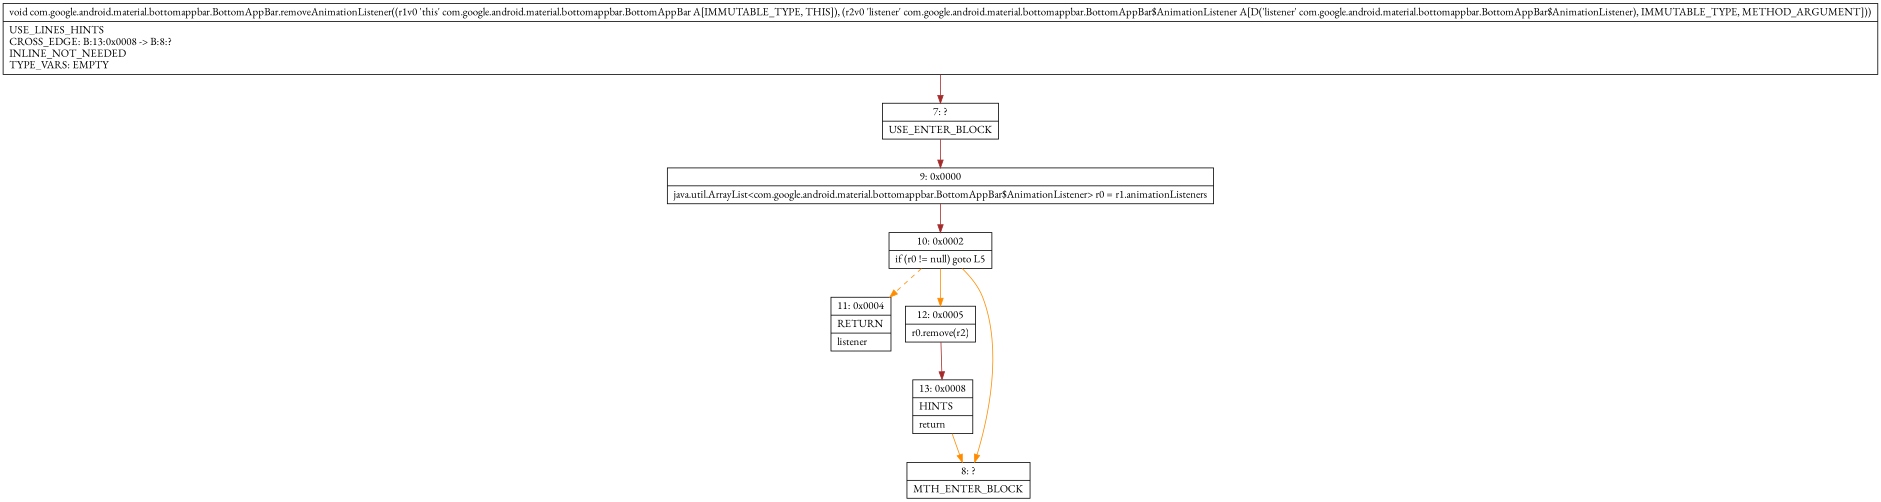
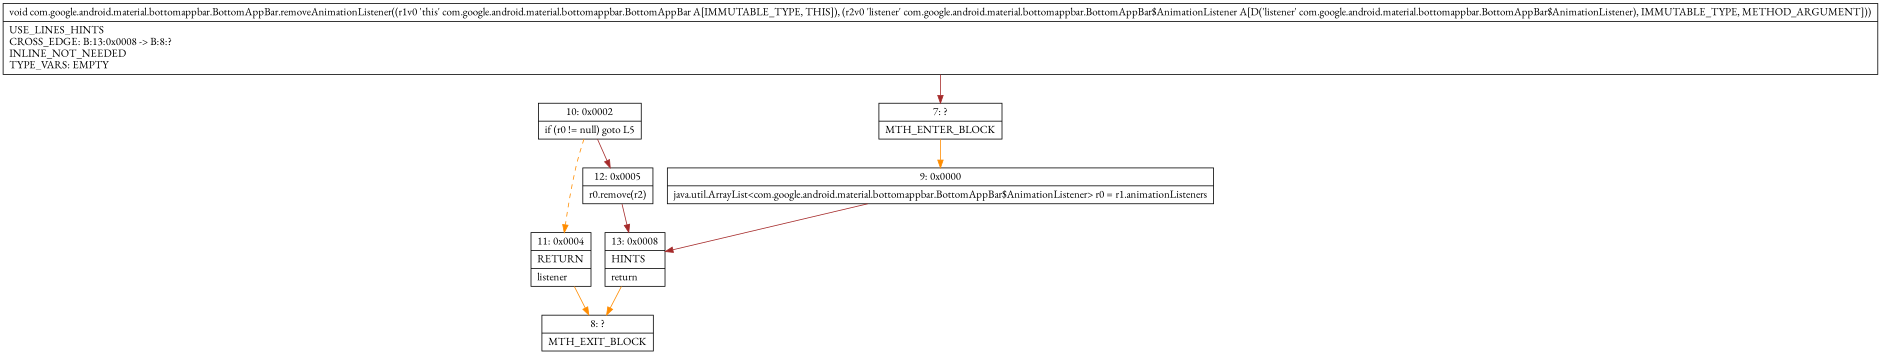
(940, 130) -> (940, 130)
(940, 150) -> (940, 150)
(940, 214) -> (770, 227)
(940, 283) -> (602, 150)
(993, 358) -> (580, 297)
(969, 489) -> (598, 342)
